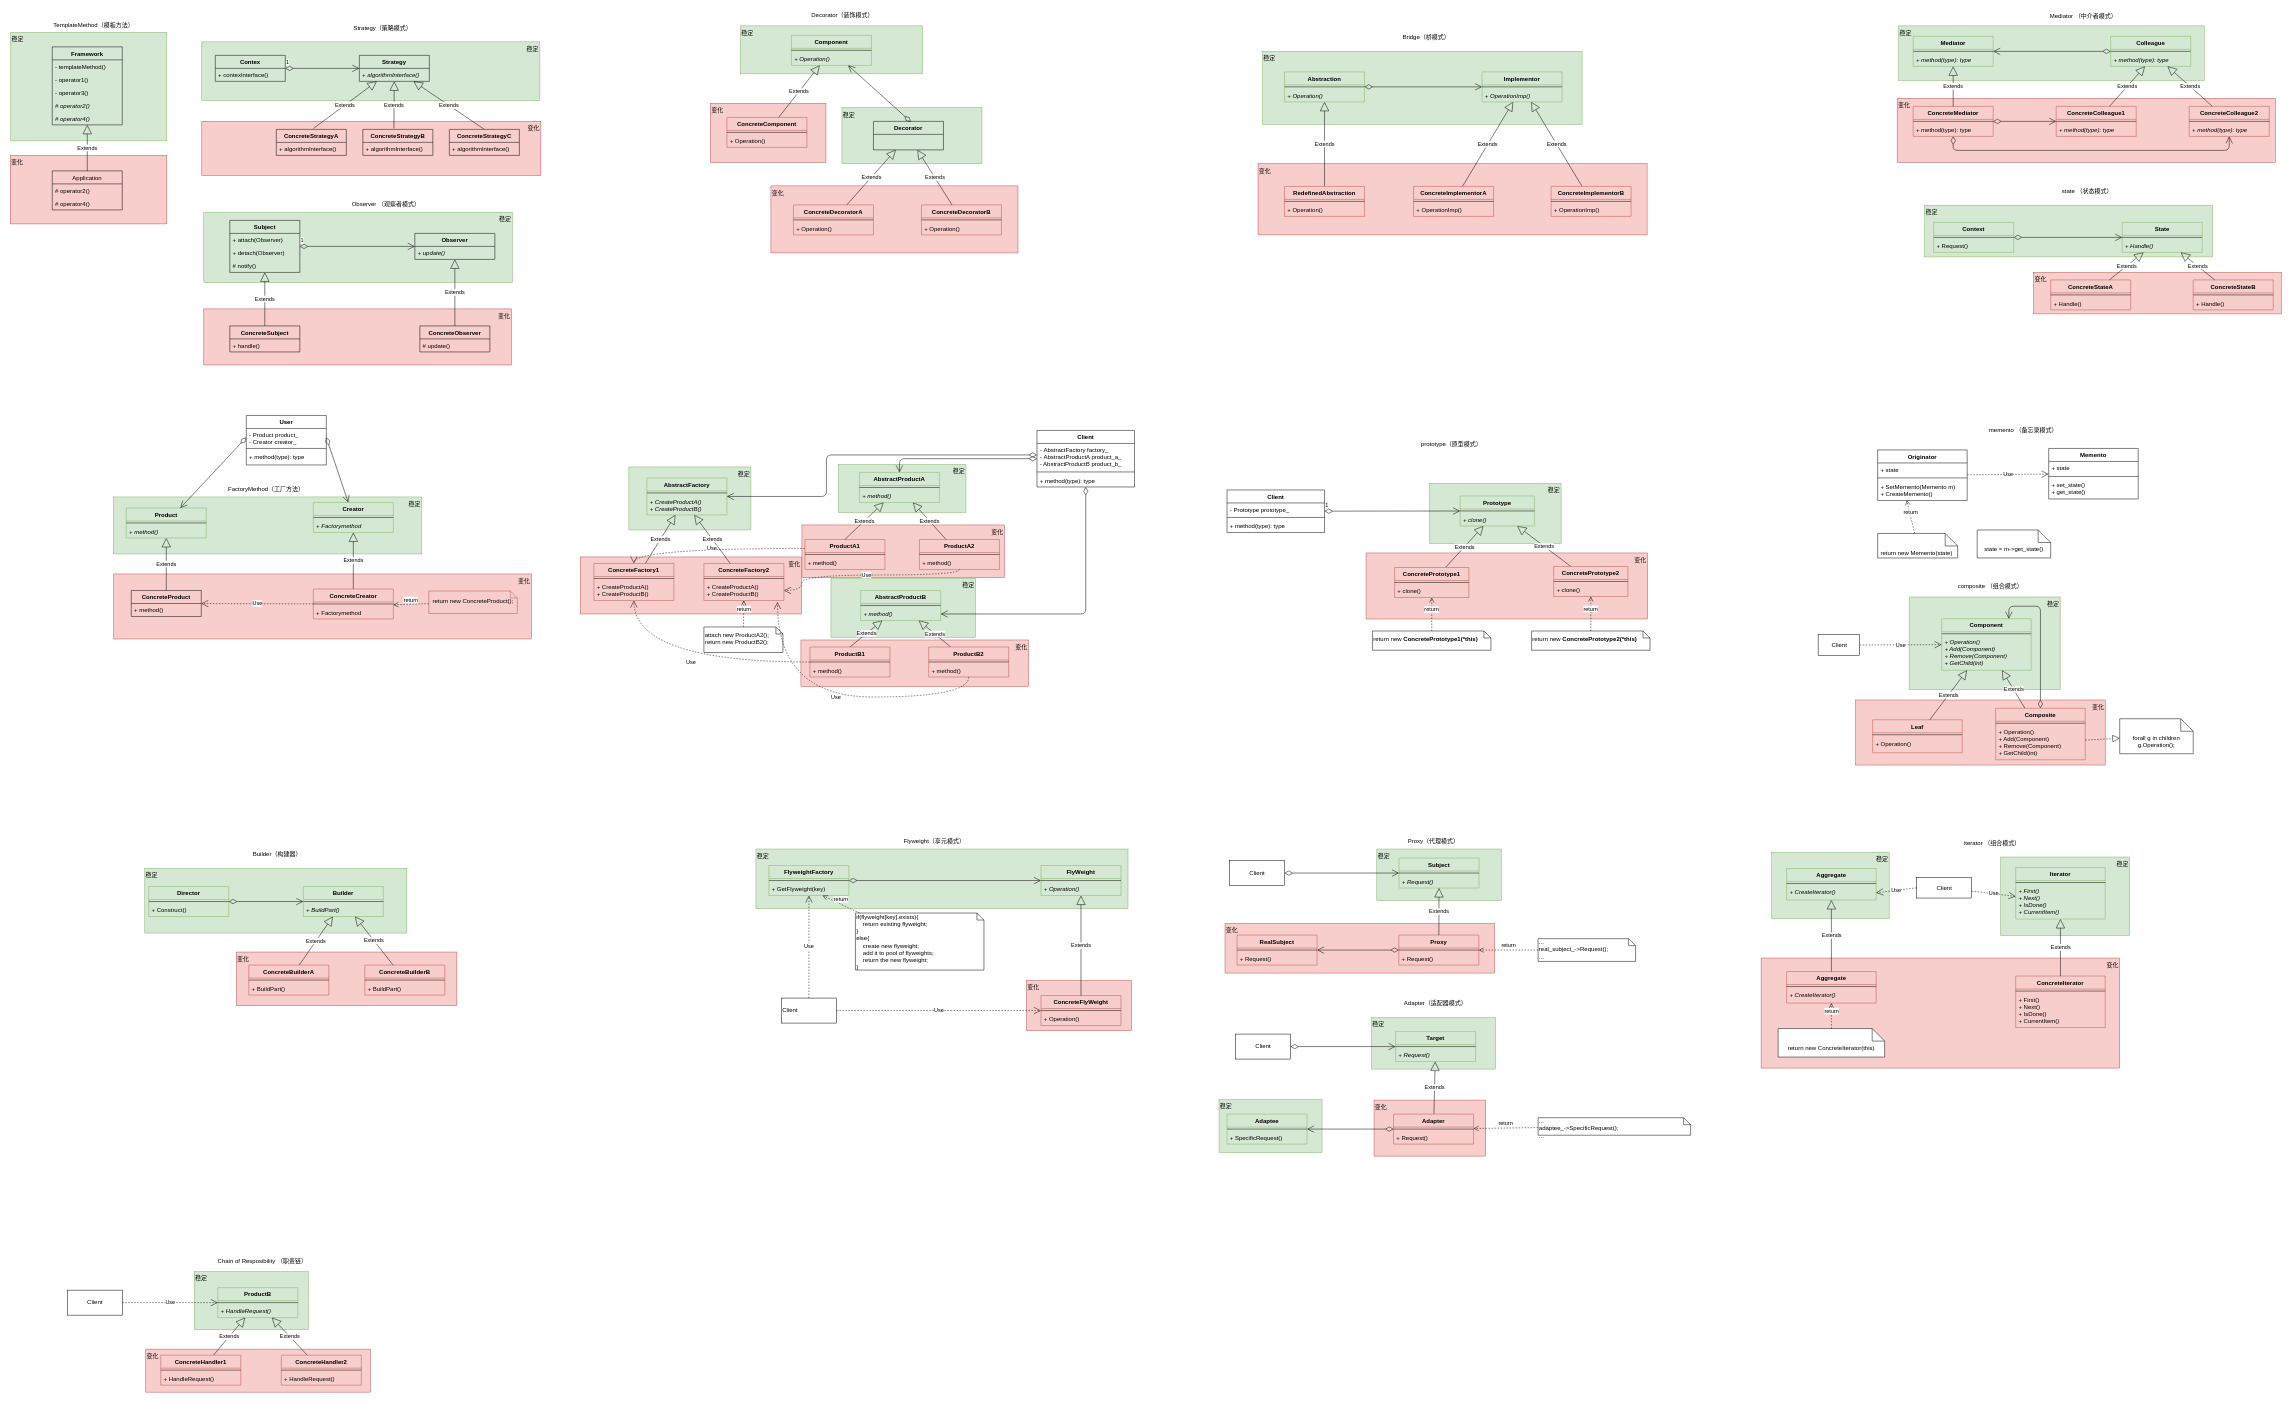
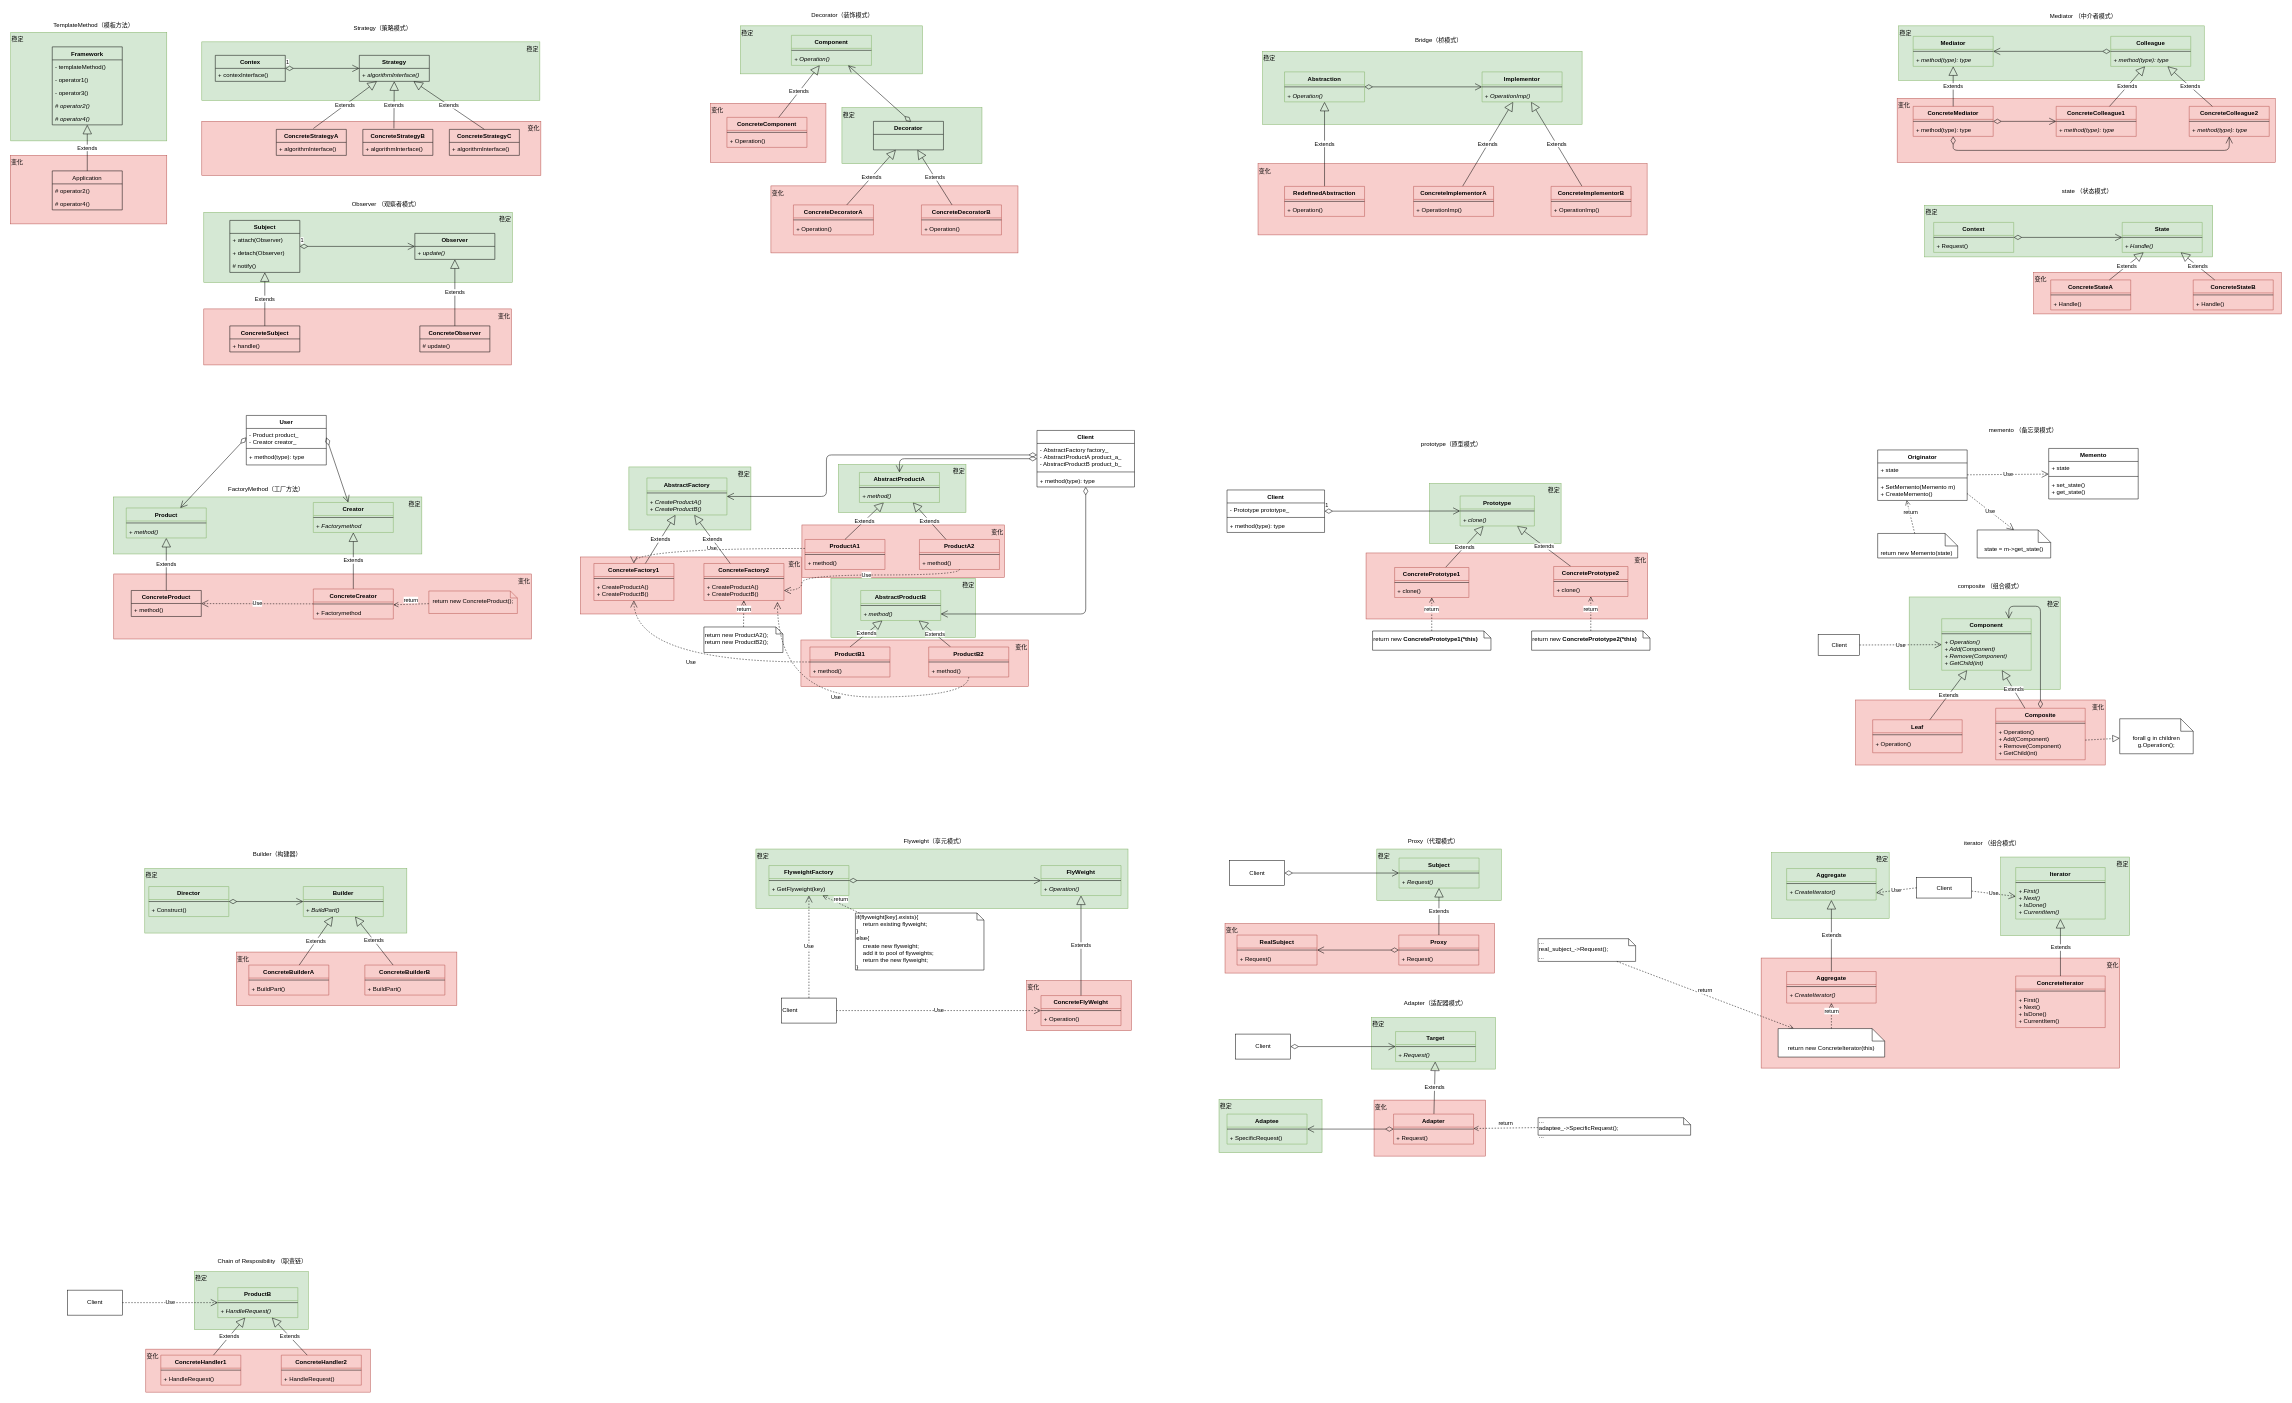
(1426, 37) -> (1439, 40)
none -> (1991, 512)
(741, 638) -> (741, 638)
(1482, 950) -> (1653, 975)
